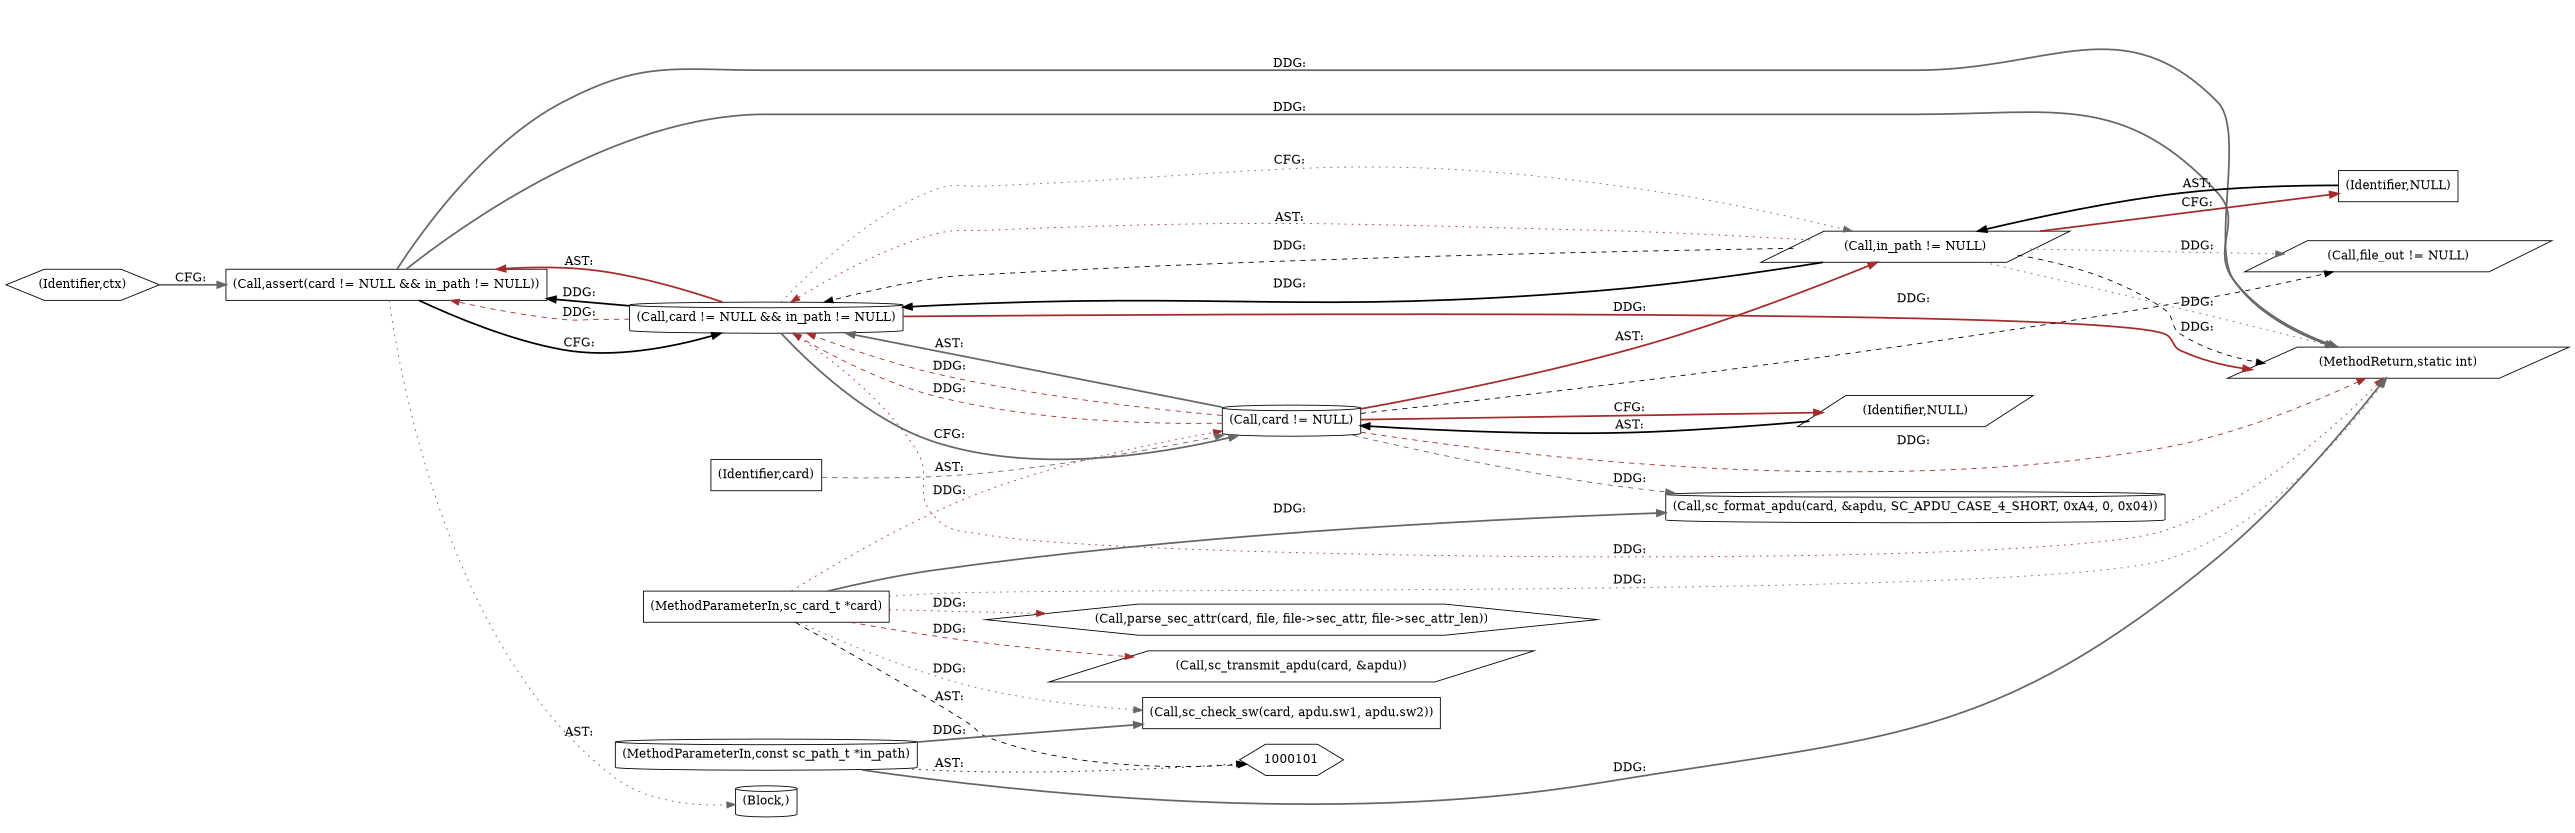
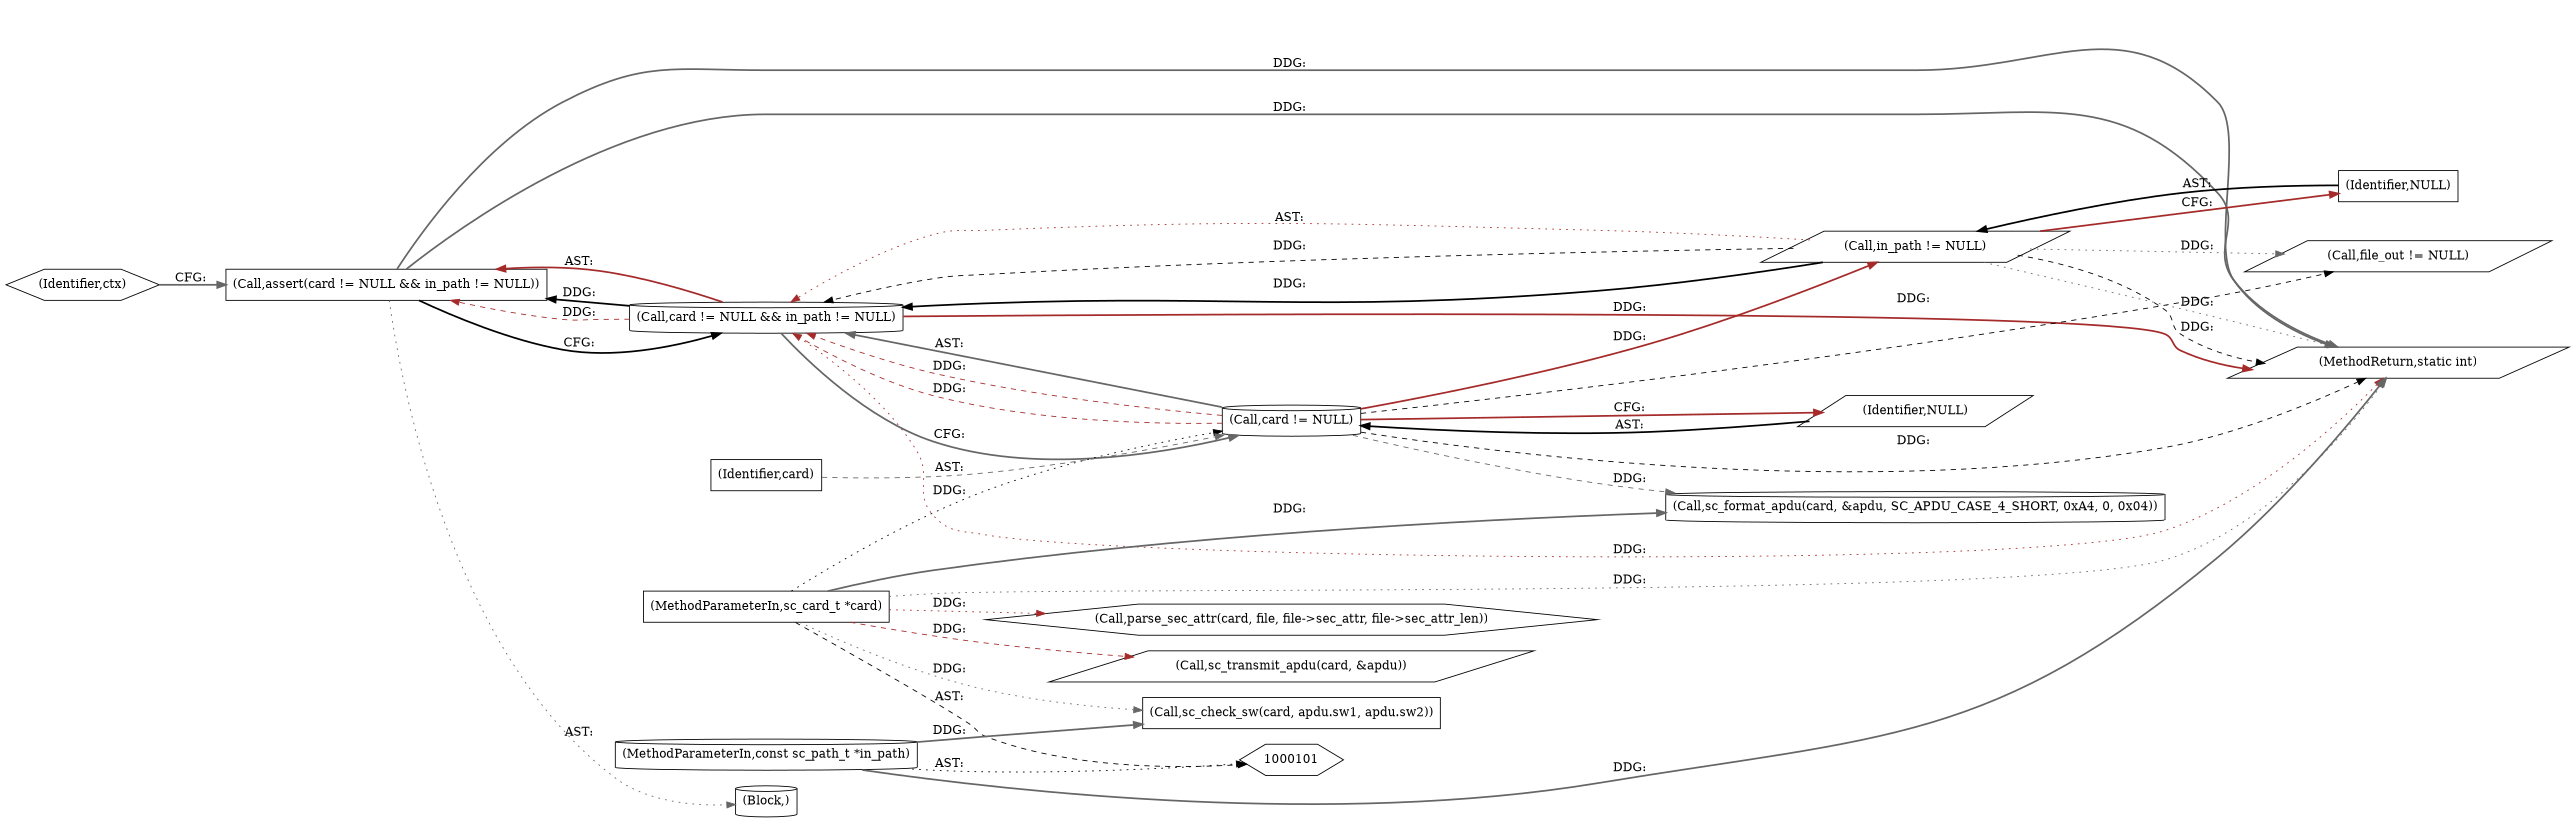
(1295, 169) -> none
(1632, 337) -> (1632, 337)
(1865, 471) -> (1865, 471)
(993, 488) -> (993, 488)
